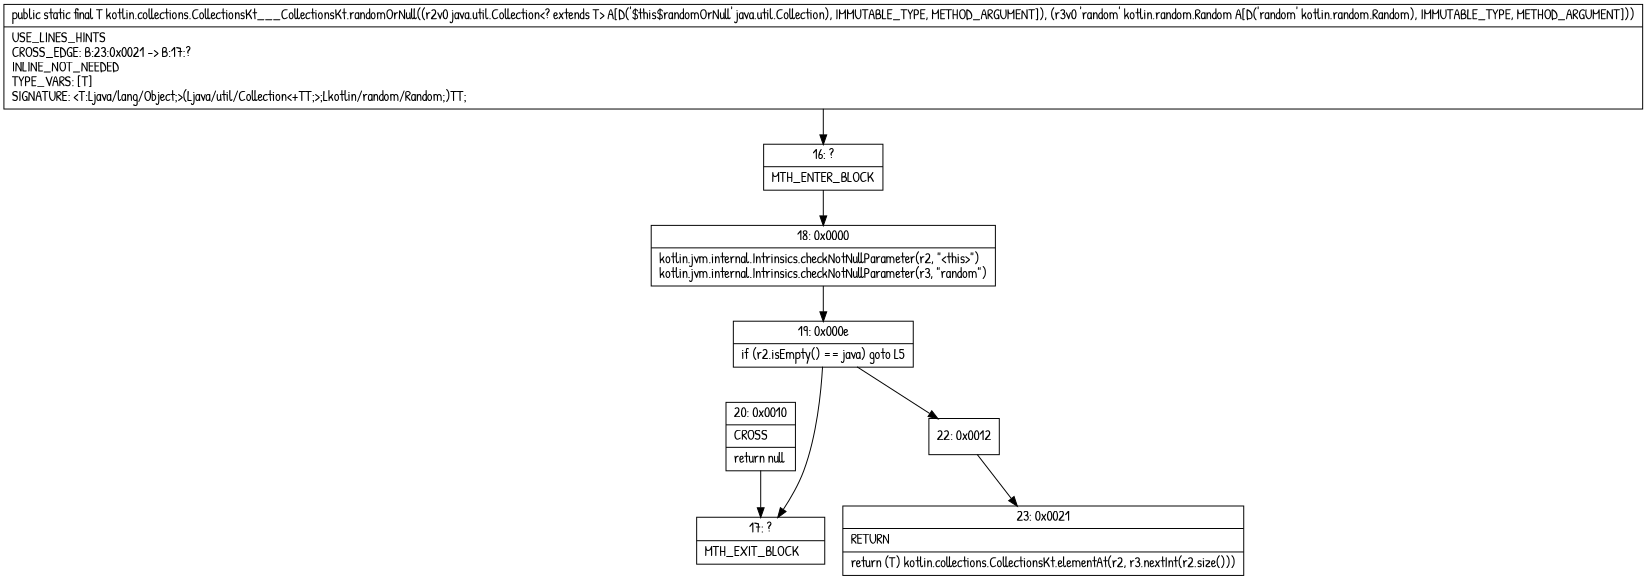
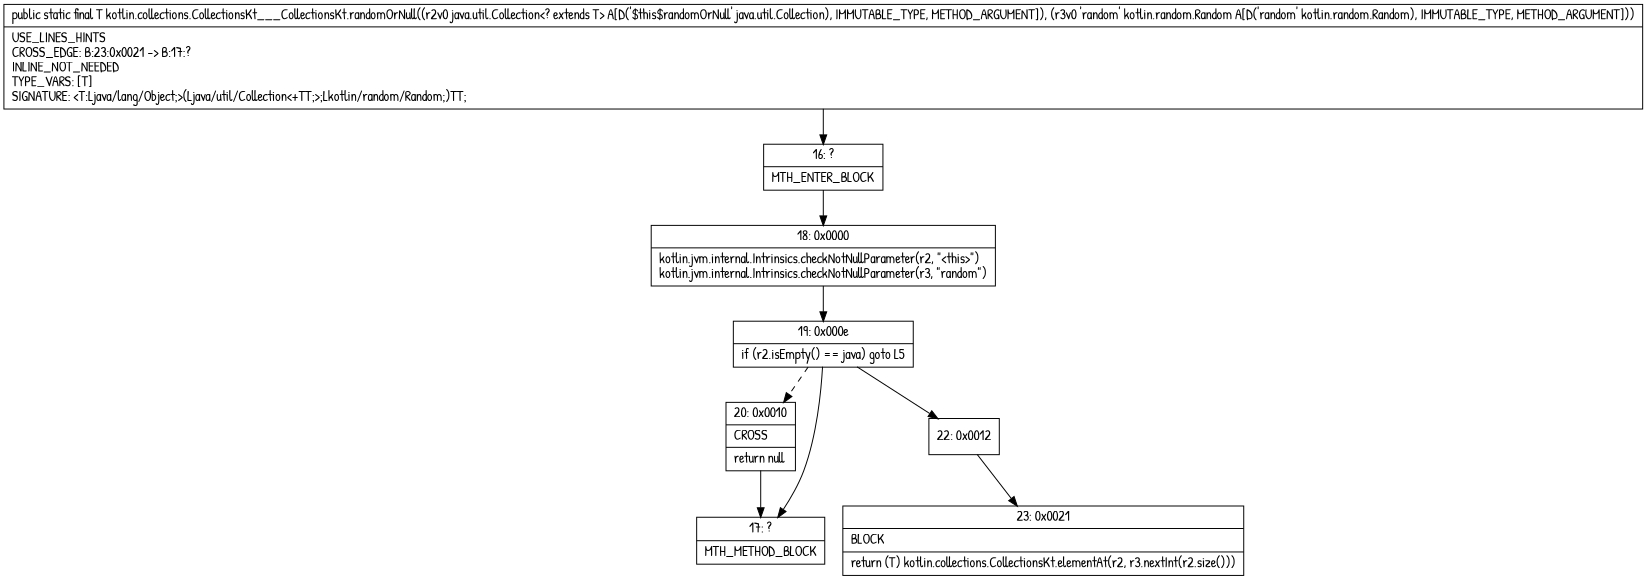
none -> (799, 381)
(870, 540) -> (868, 540)
(752, 552) -> (761, 552)
